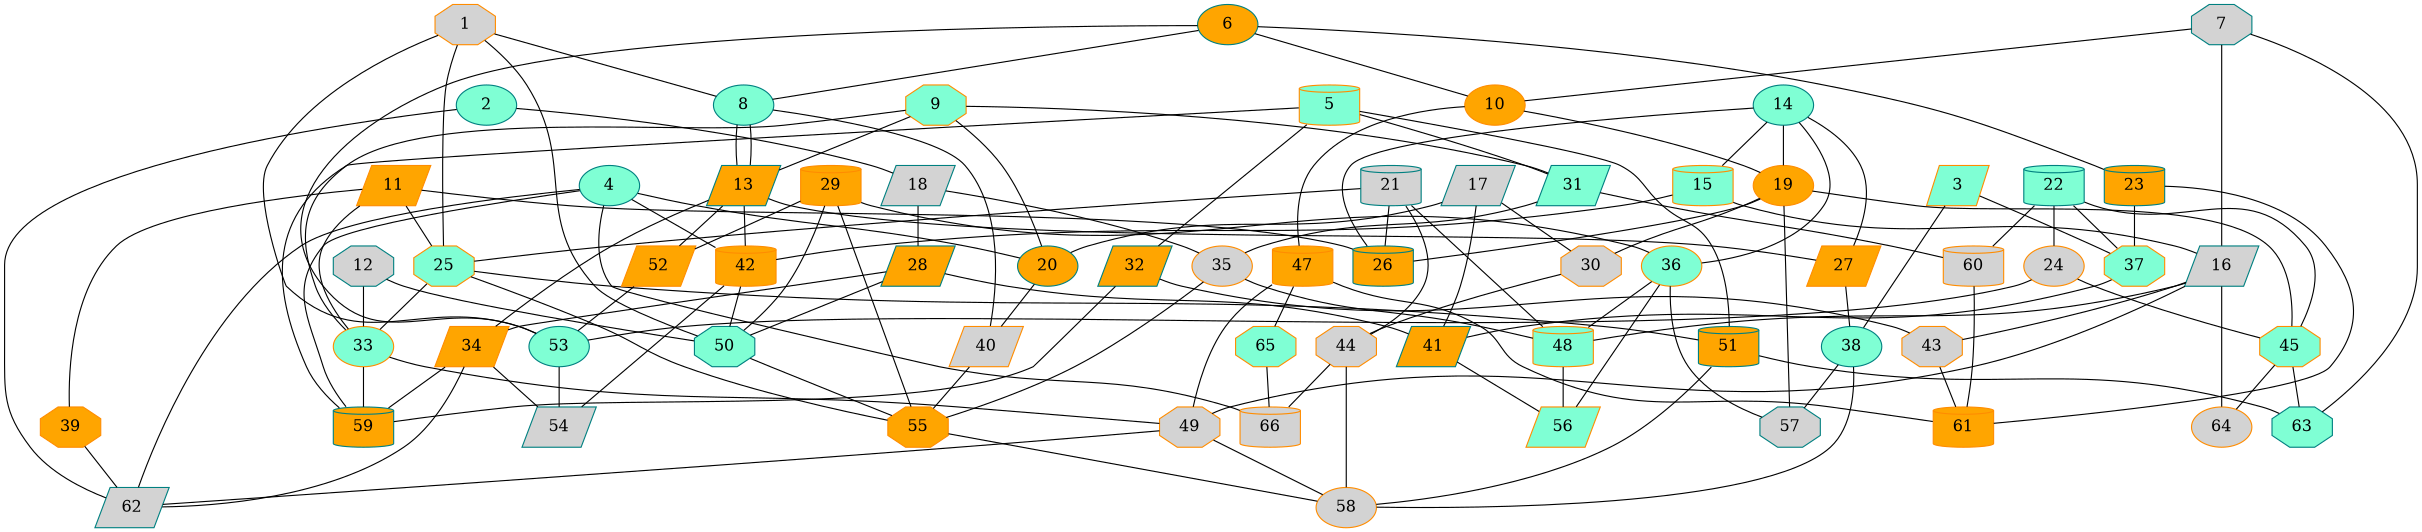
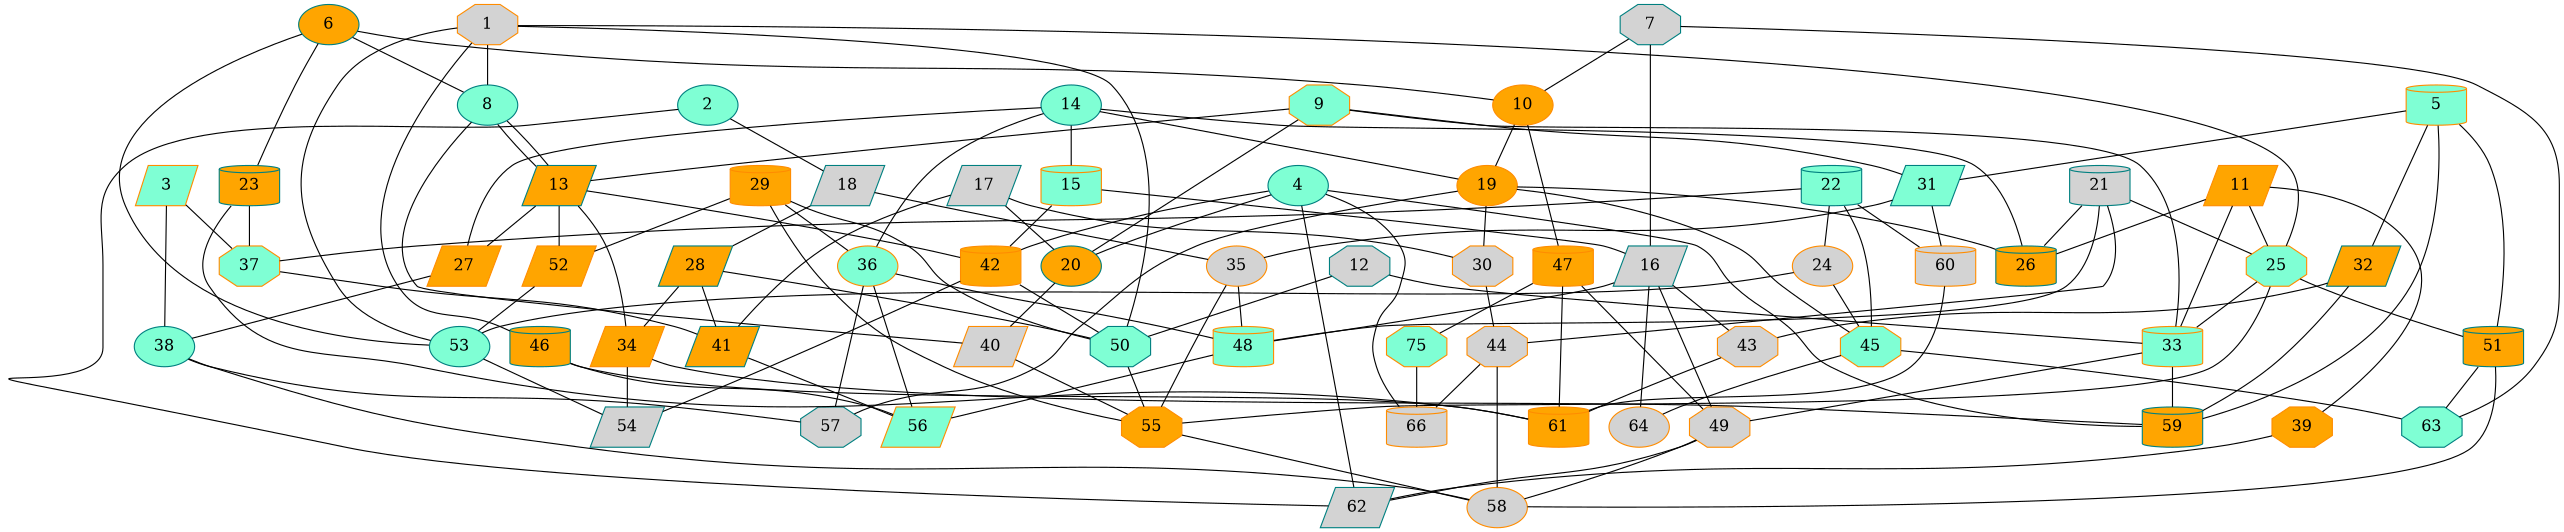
(363, 347) -> (2172, 347)
none -> (540, 347)
(1266, 347) -> (1417, 347)
(336, 480) -> none
